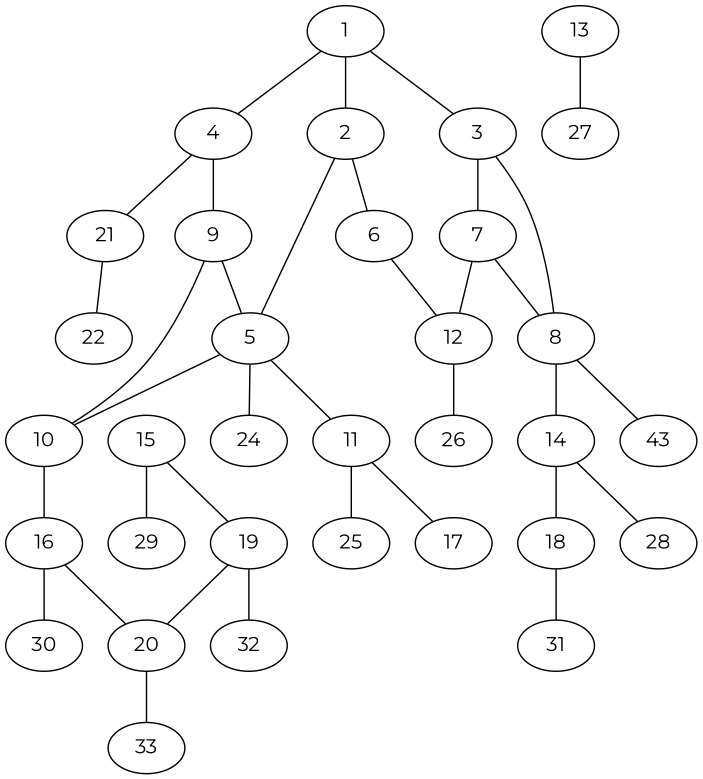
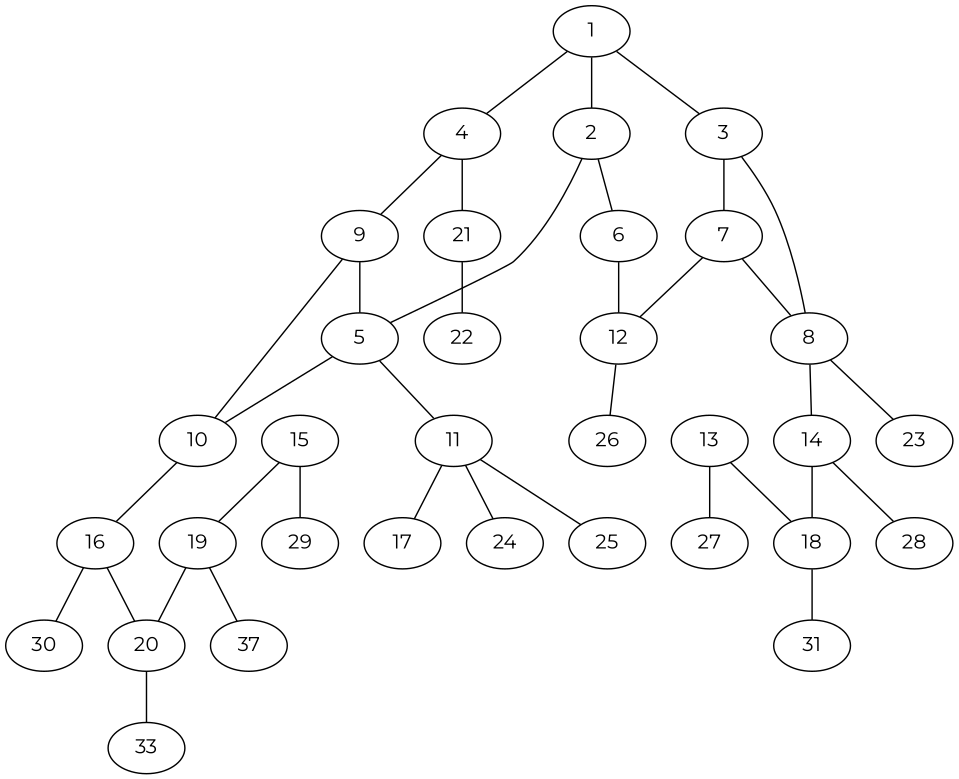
(250, 390) -> (479, 492)
(658, 441) -> (914, 441)
none -> (761, 492)
(249, 646) -> (249, 646)
